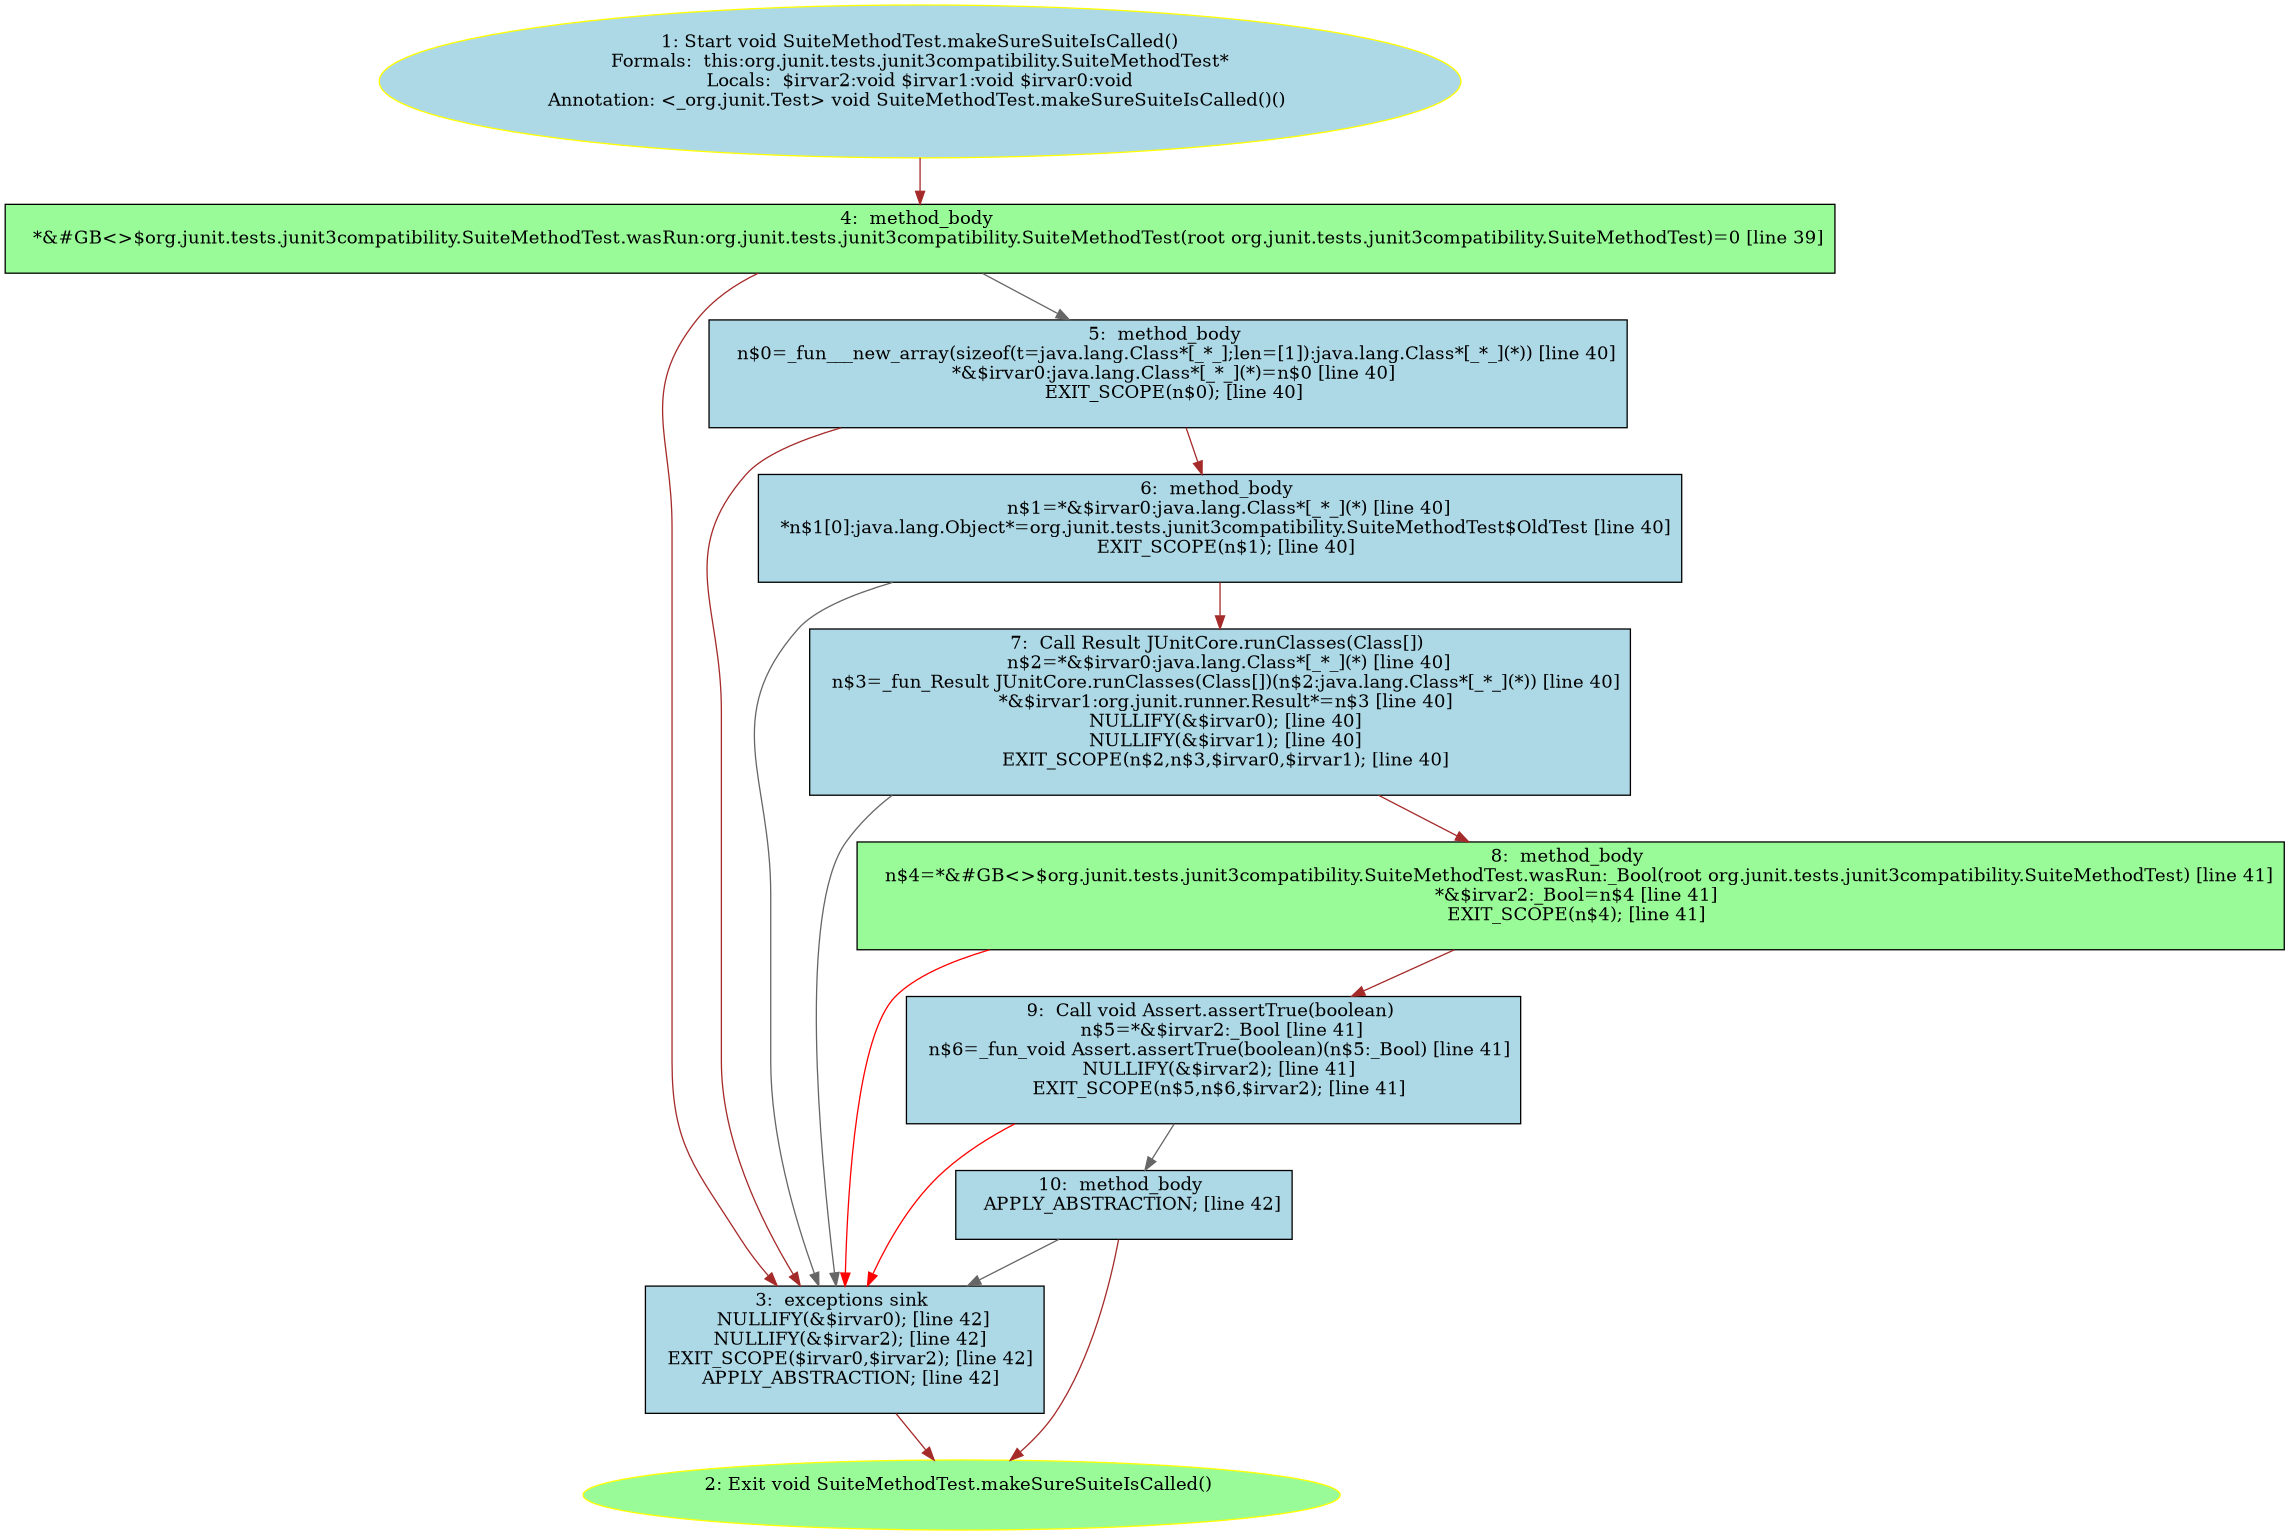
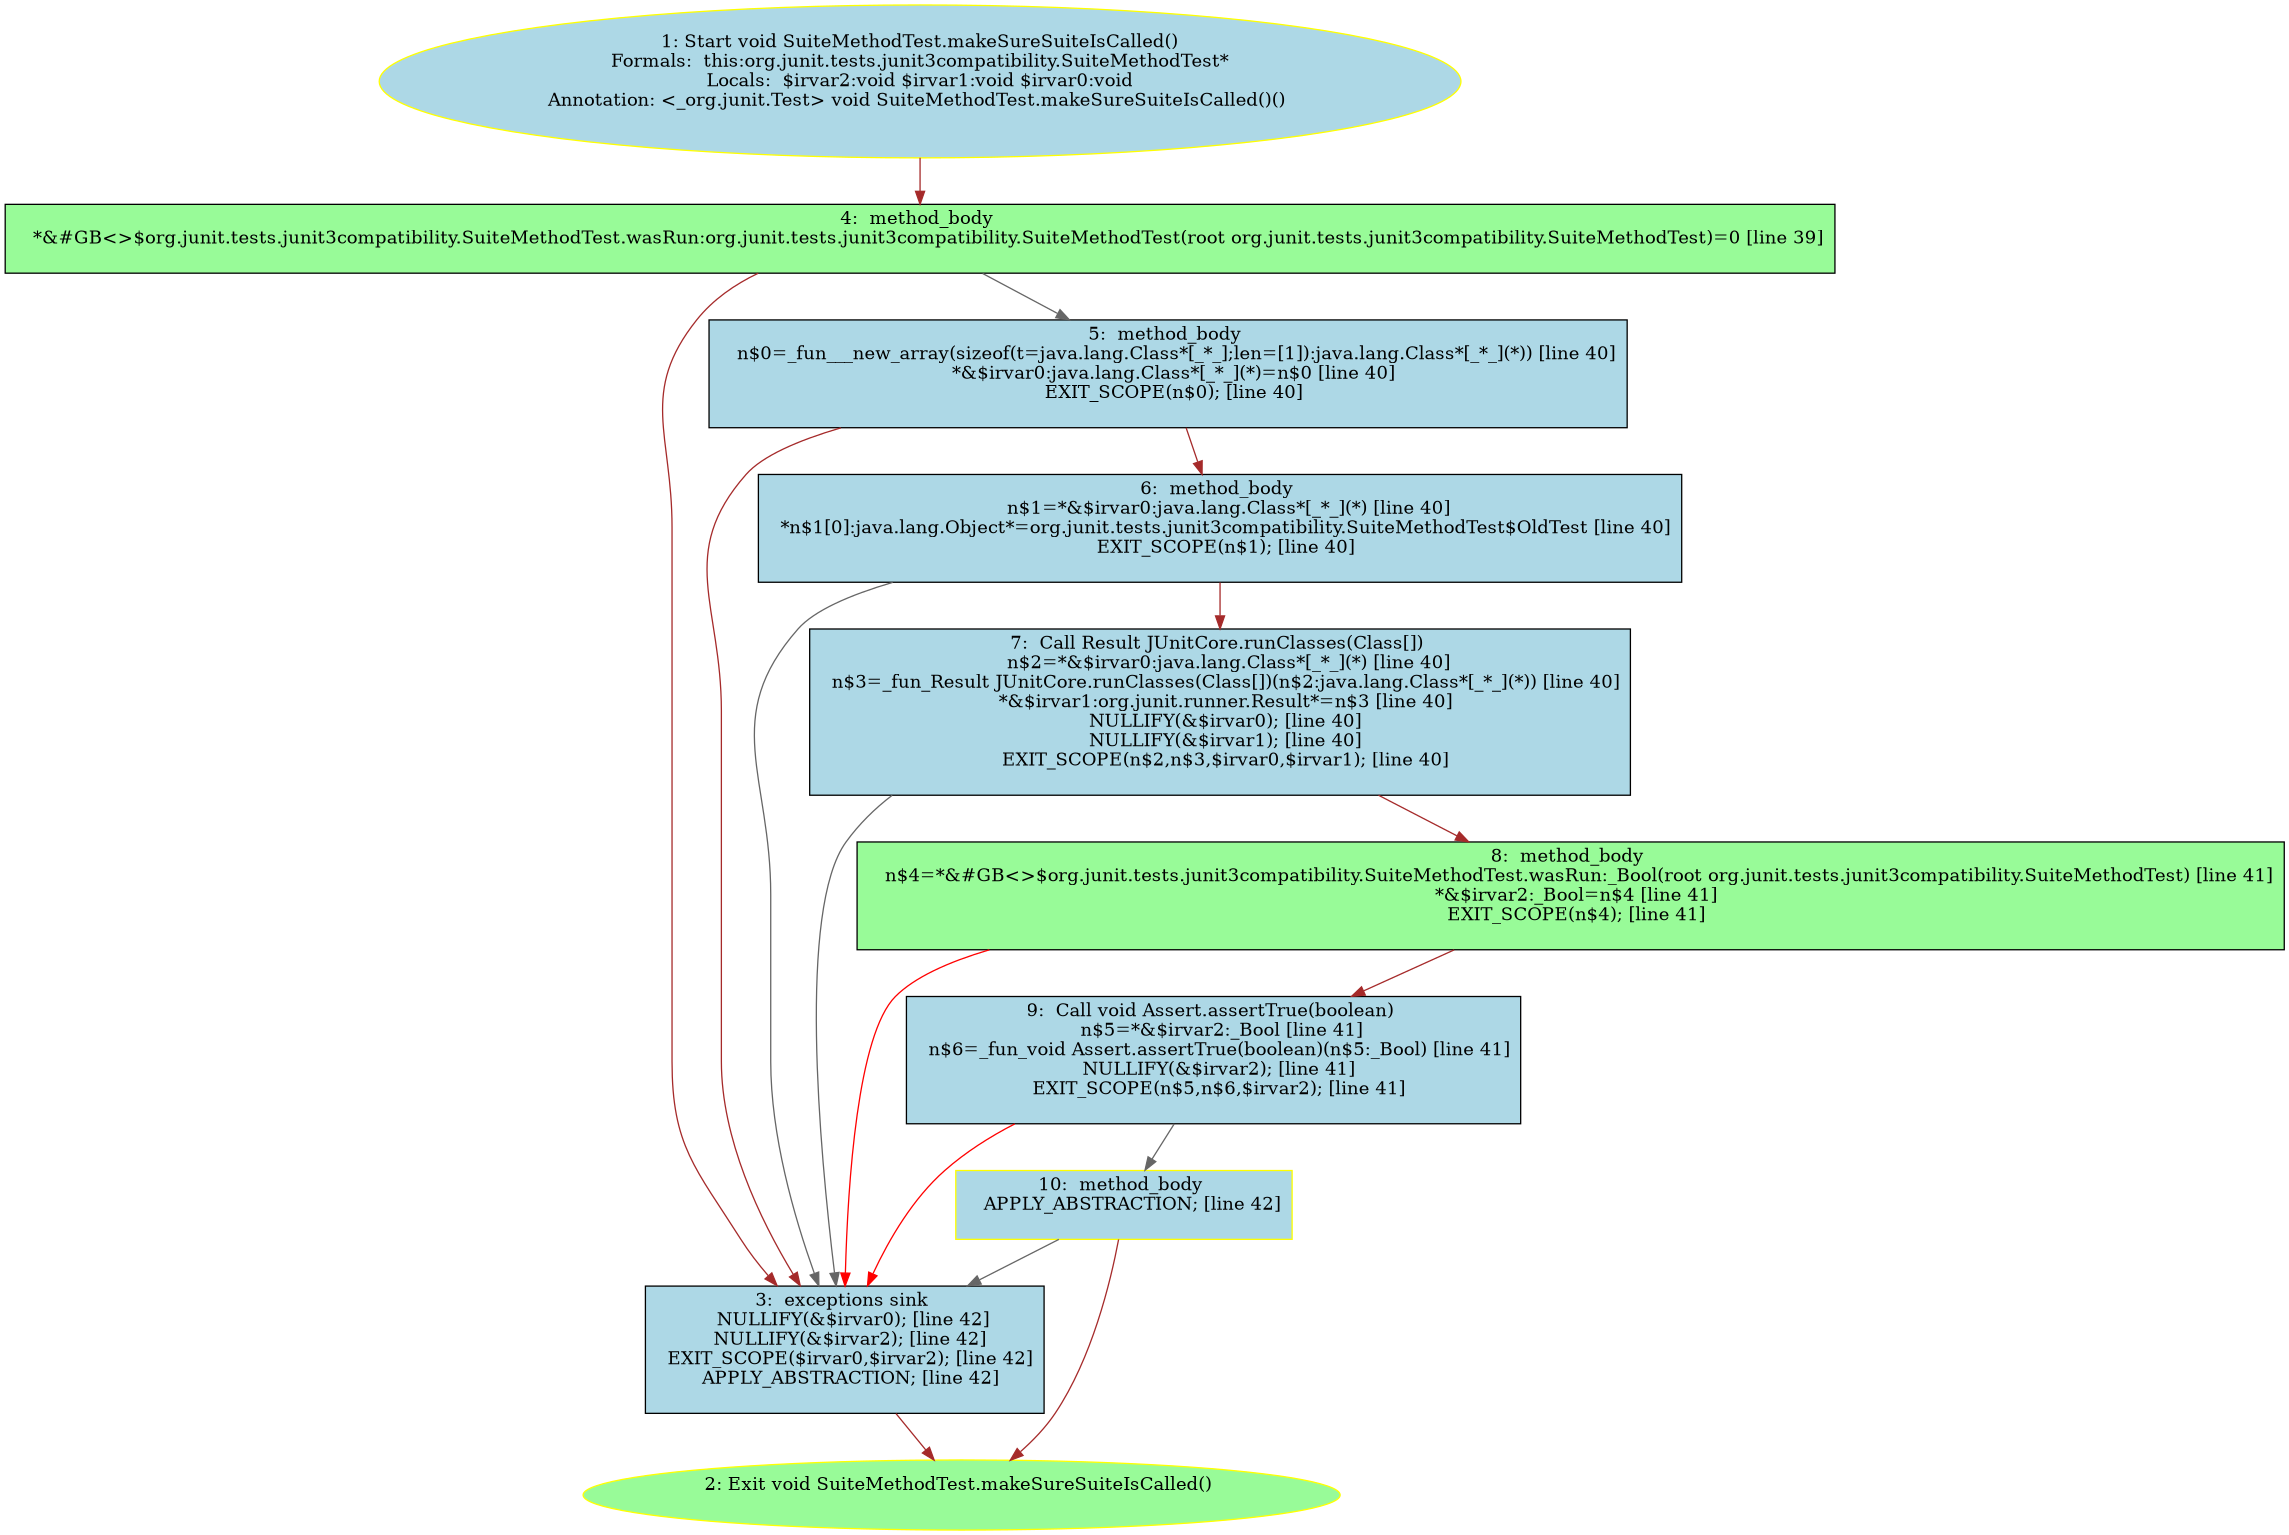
(1124, 1205) -> (1124, 1205)
